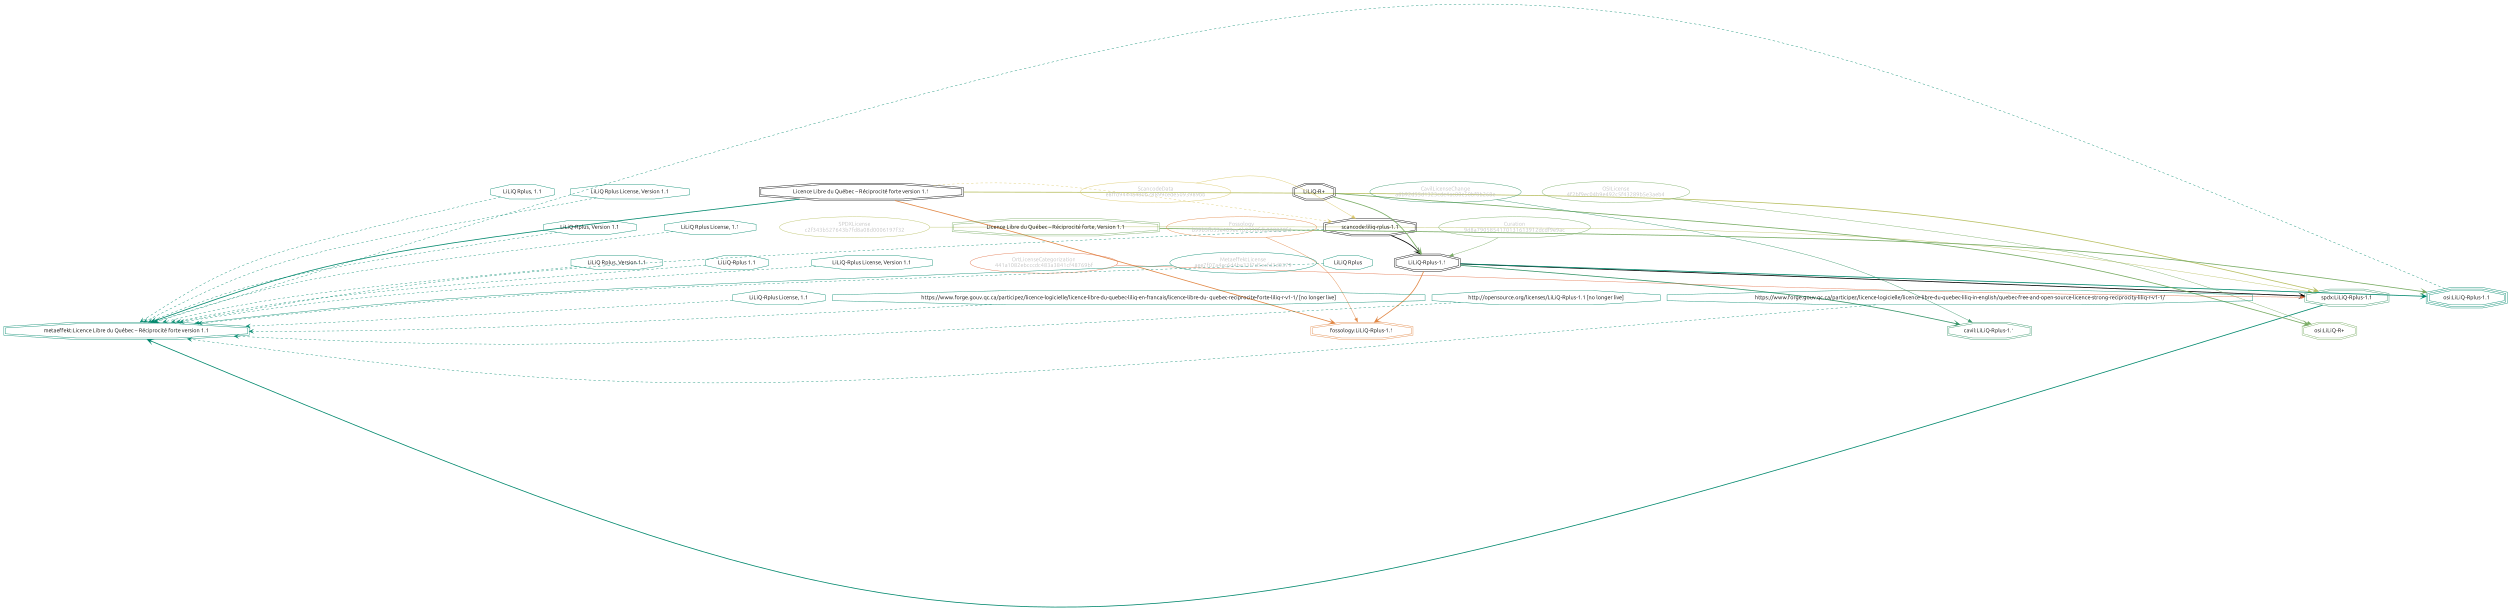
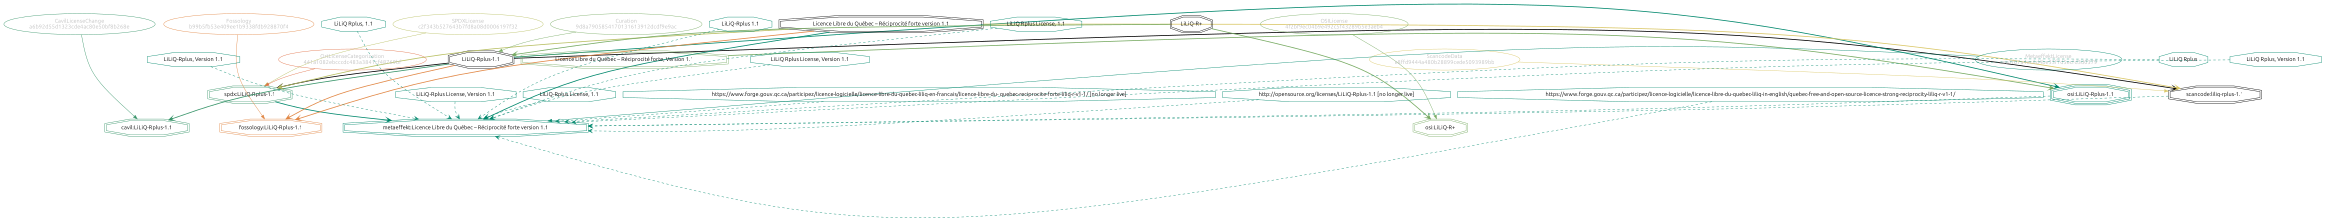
(1141, 195) -> (1582, 27)
(1405, 242) -> (1345, 31)
